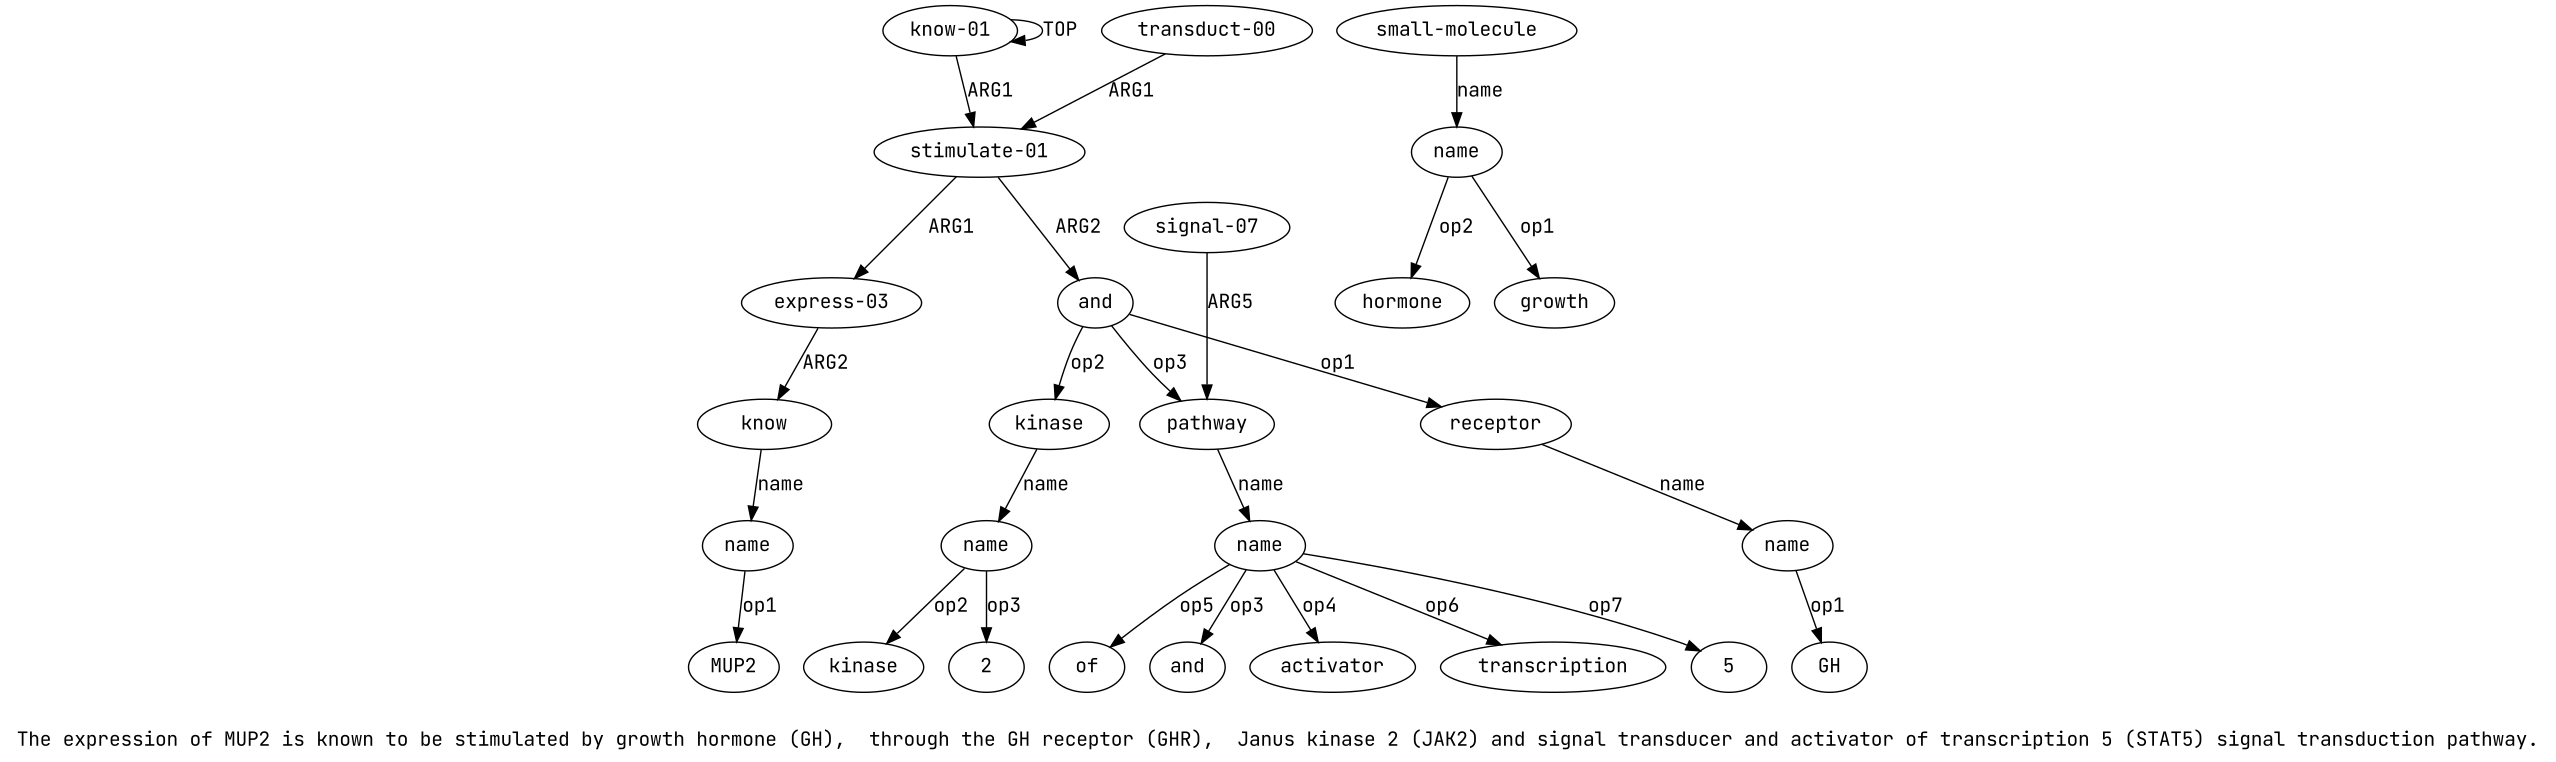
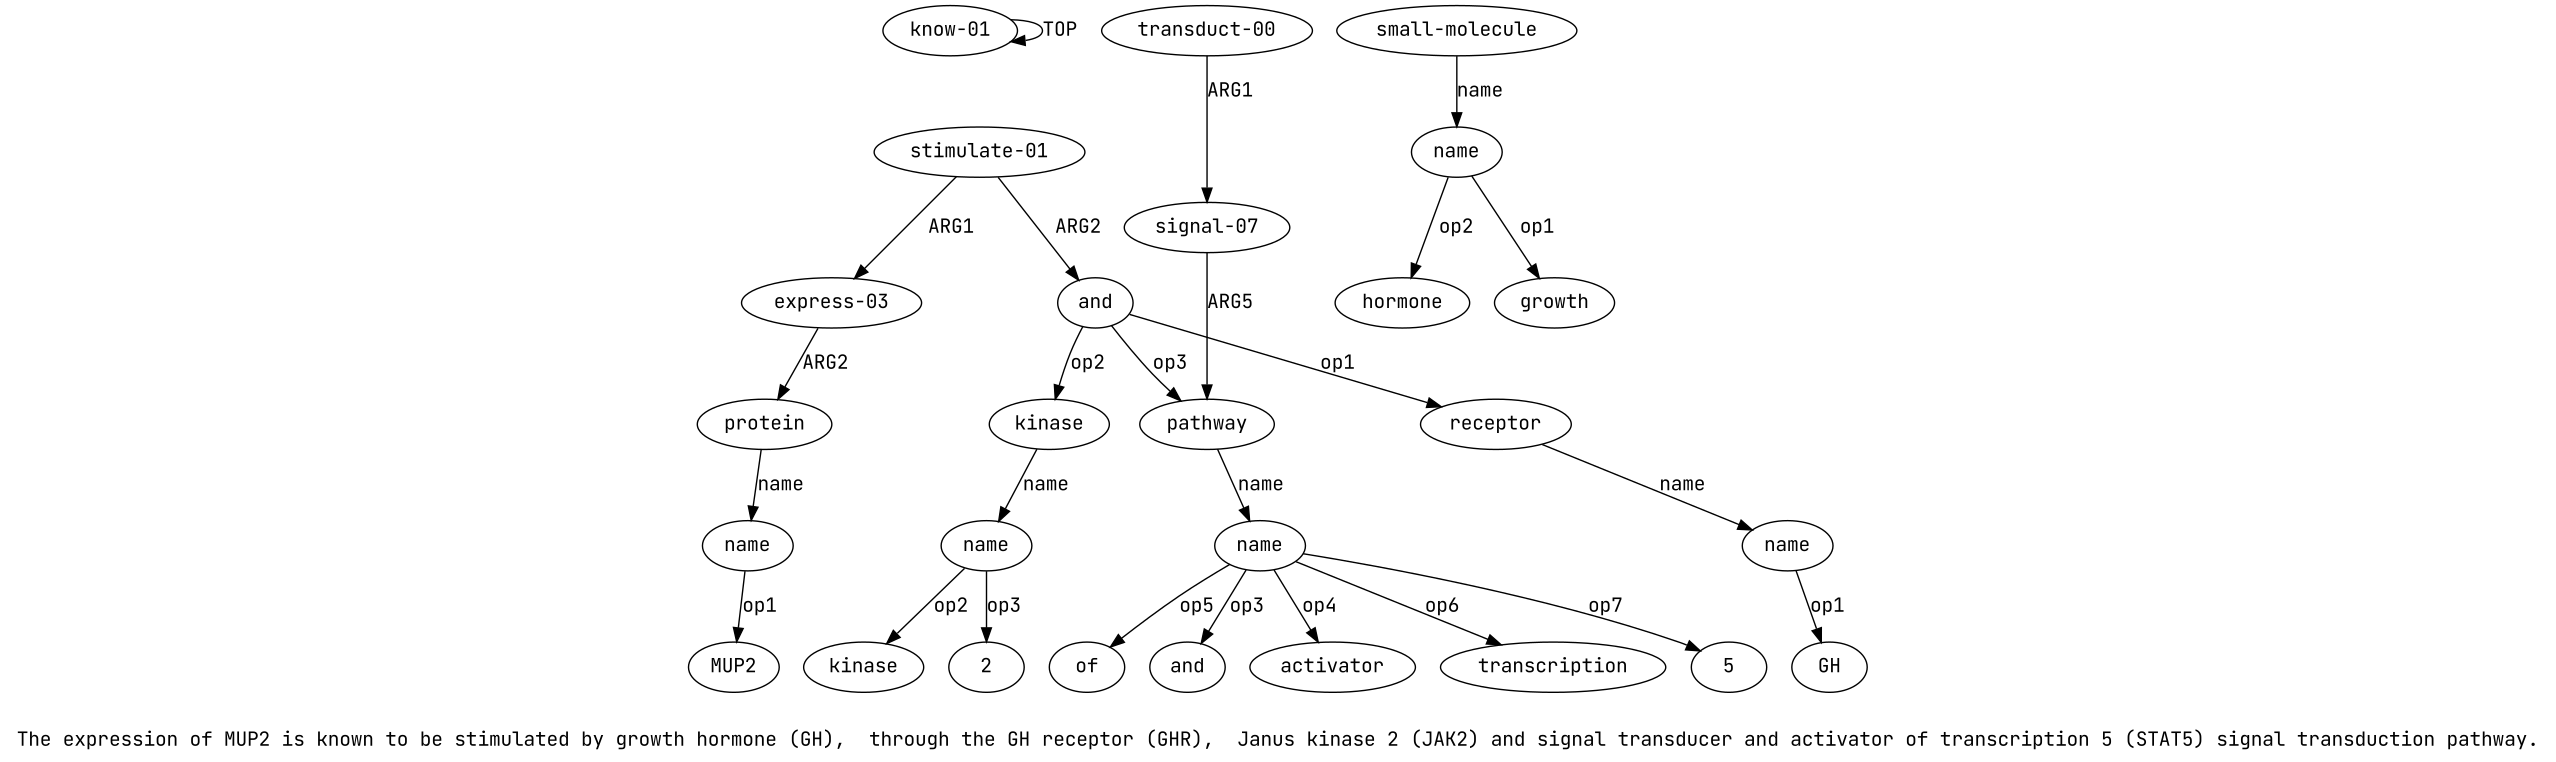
(963, 84) -> none
(1100, 88) -> (1207, 122)
(765, 424) -> (765, 424)
